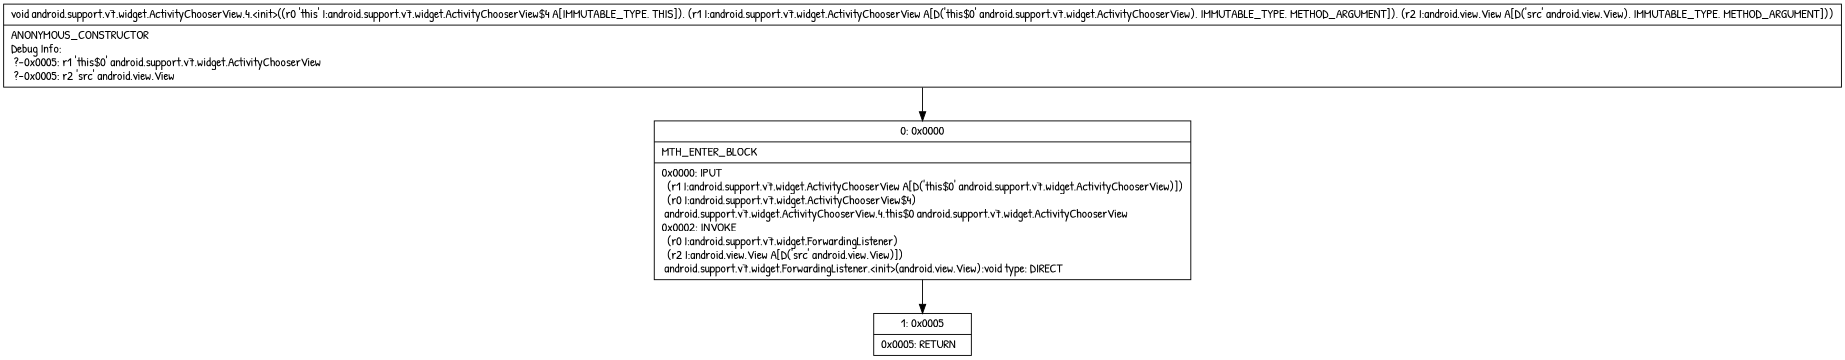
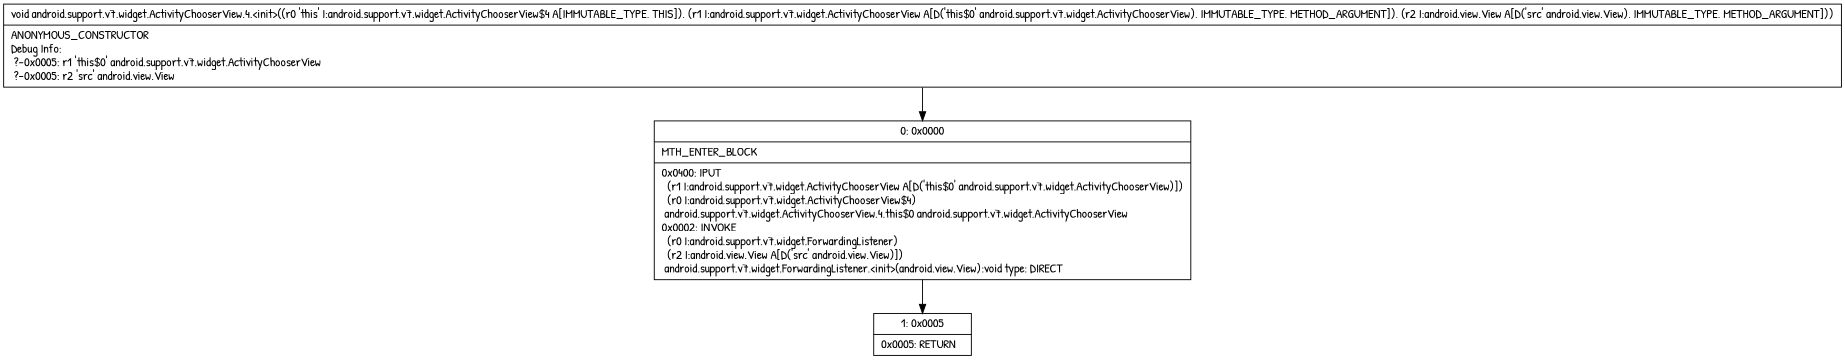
(695, 173) -> (694, 173)
